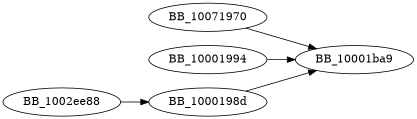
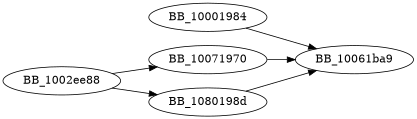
(208, 60) -> (208, 17)
(354, 60) -> (354, 60)
none -> (131, 71)
(208, 102) -> (208, 102)
